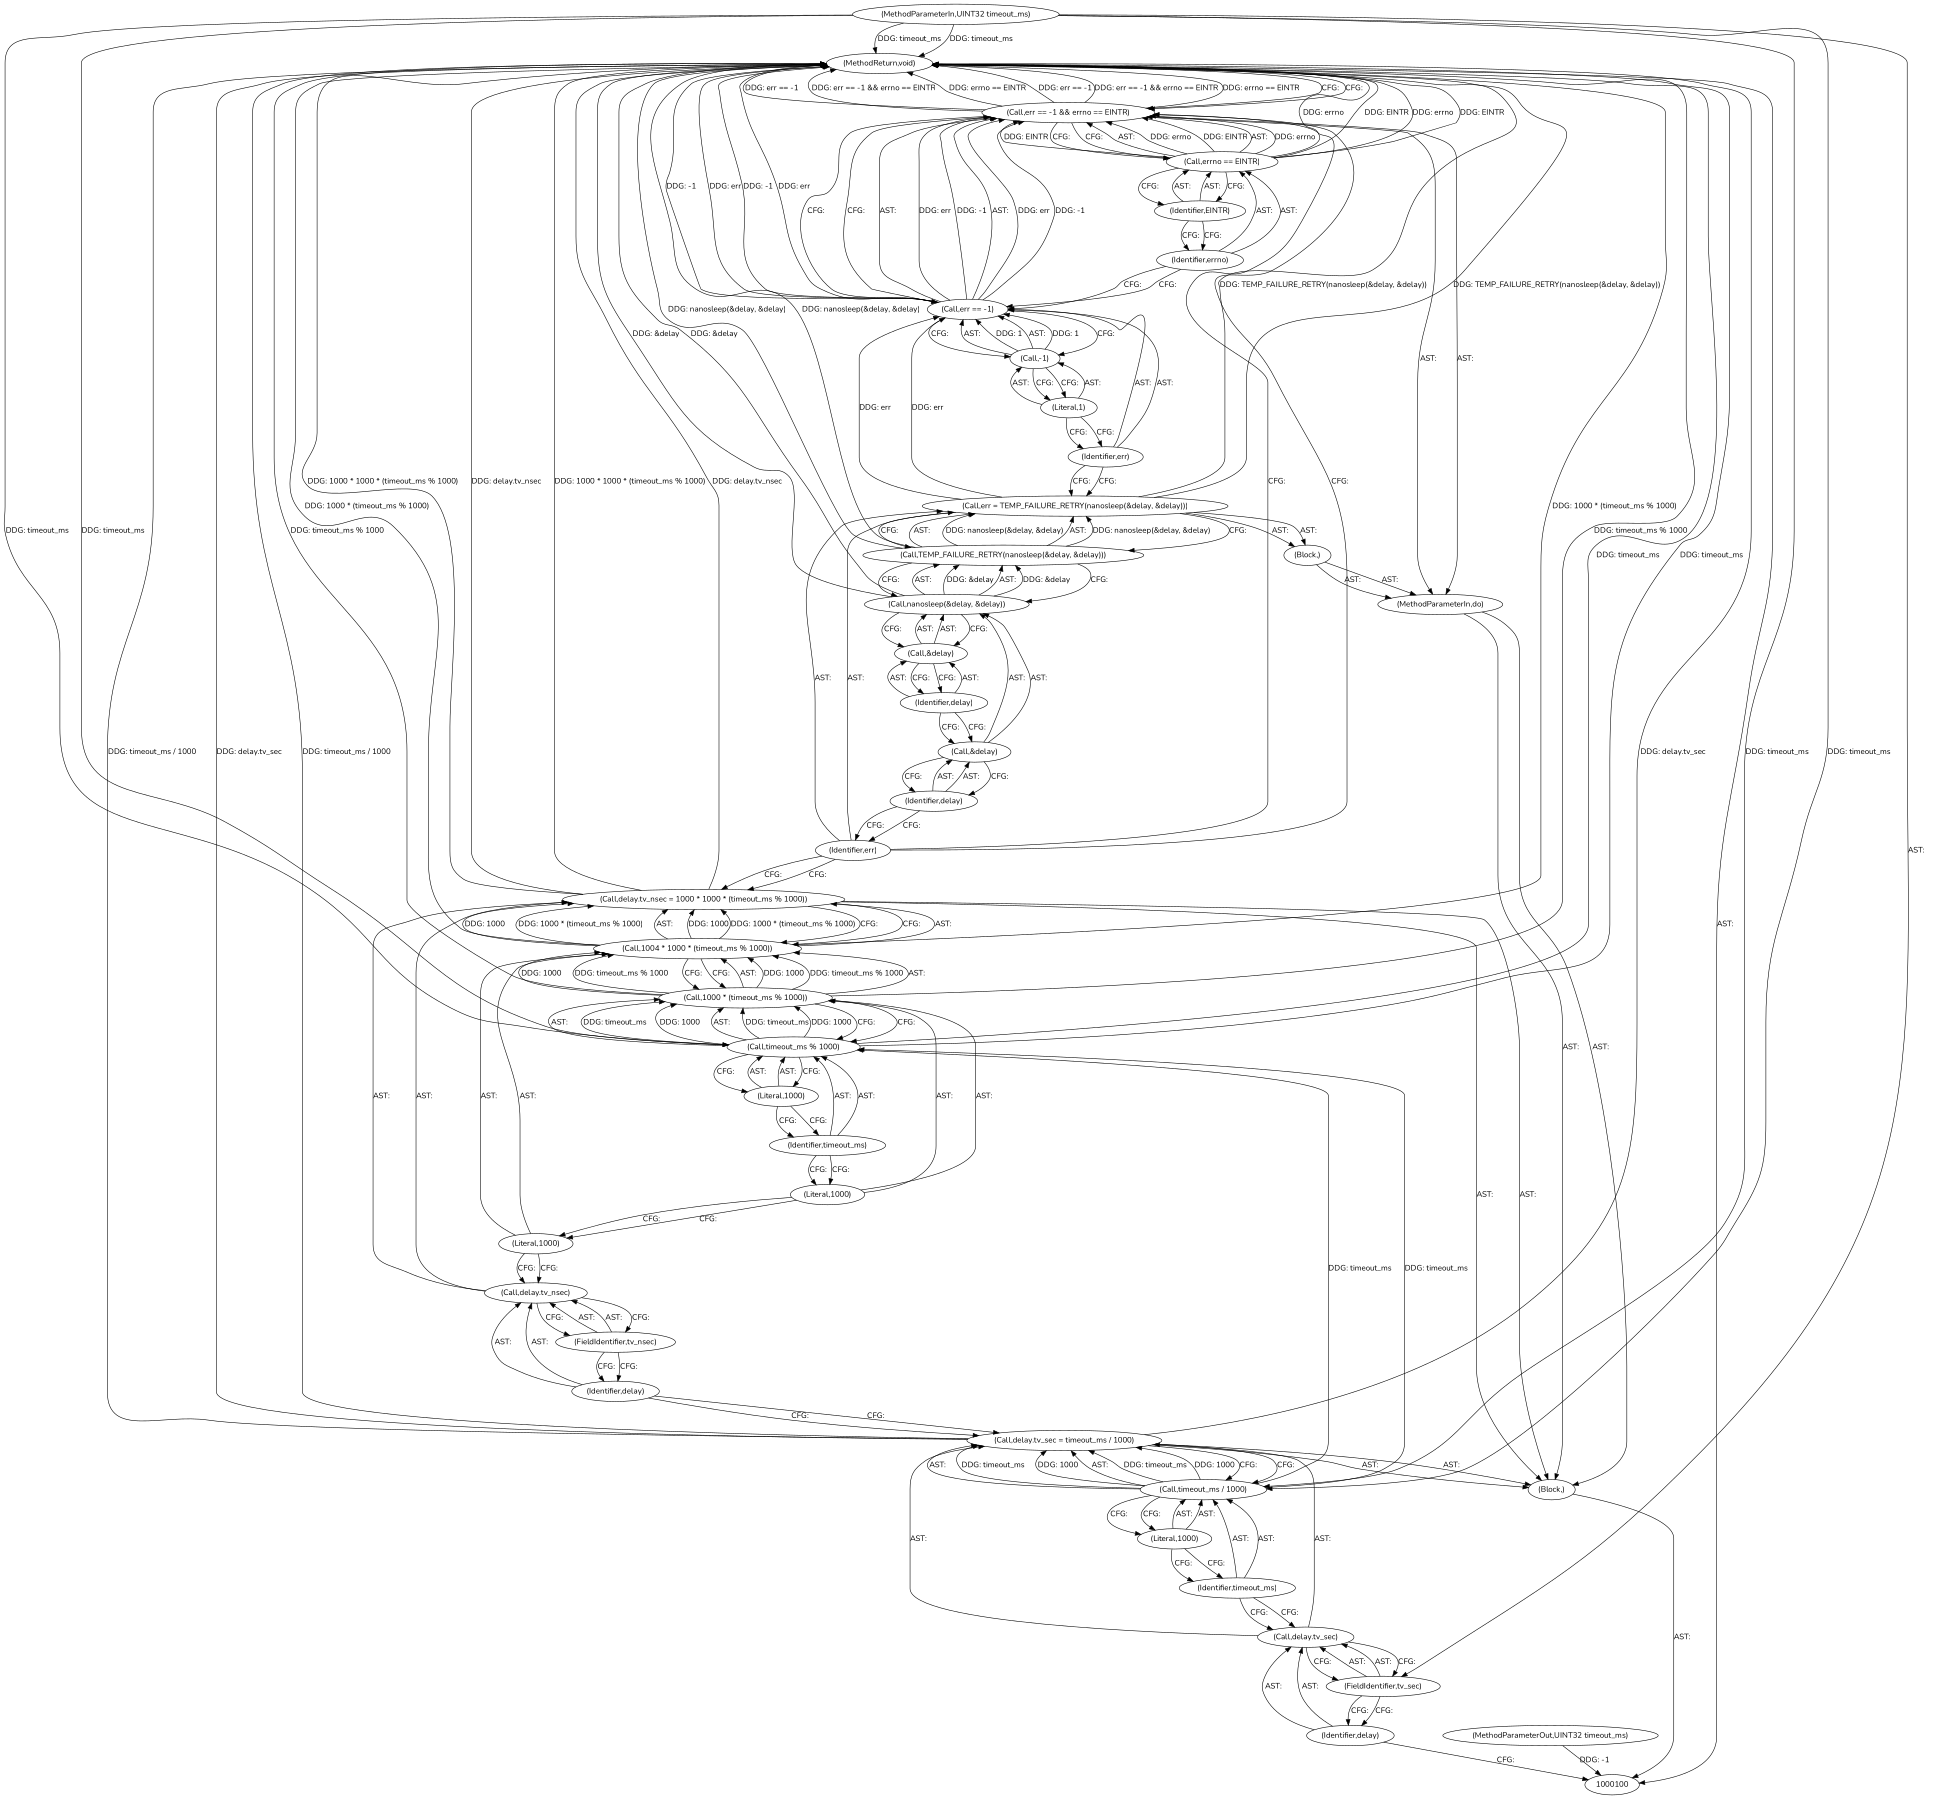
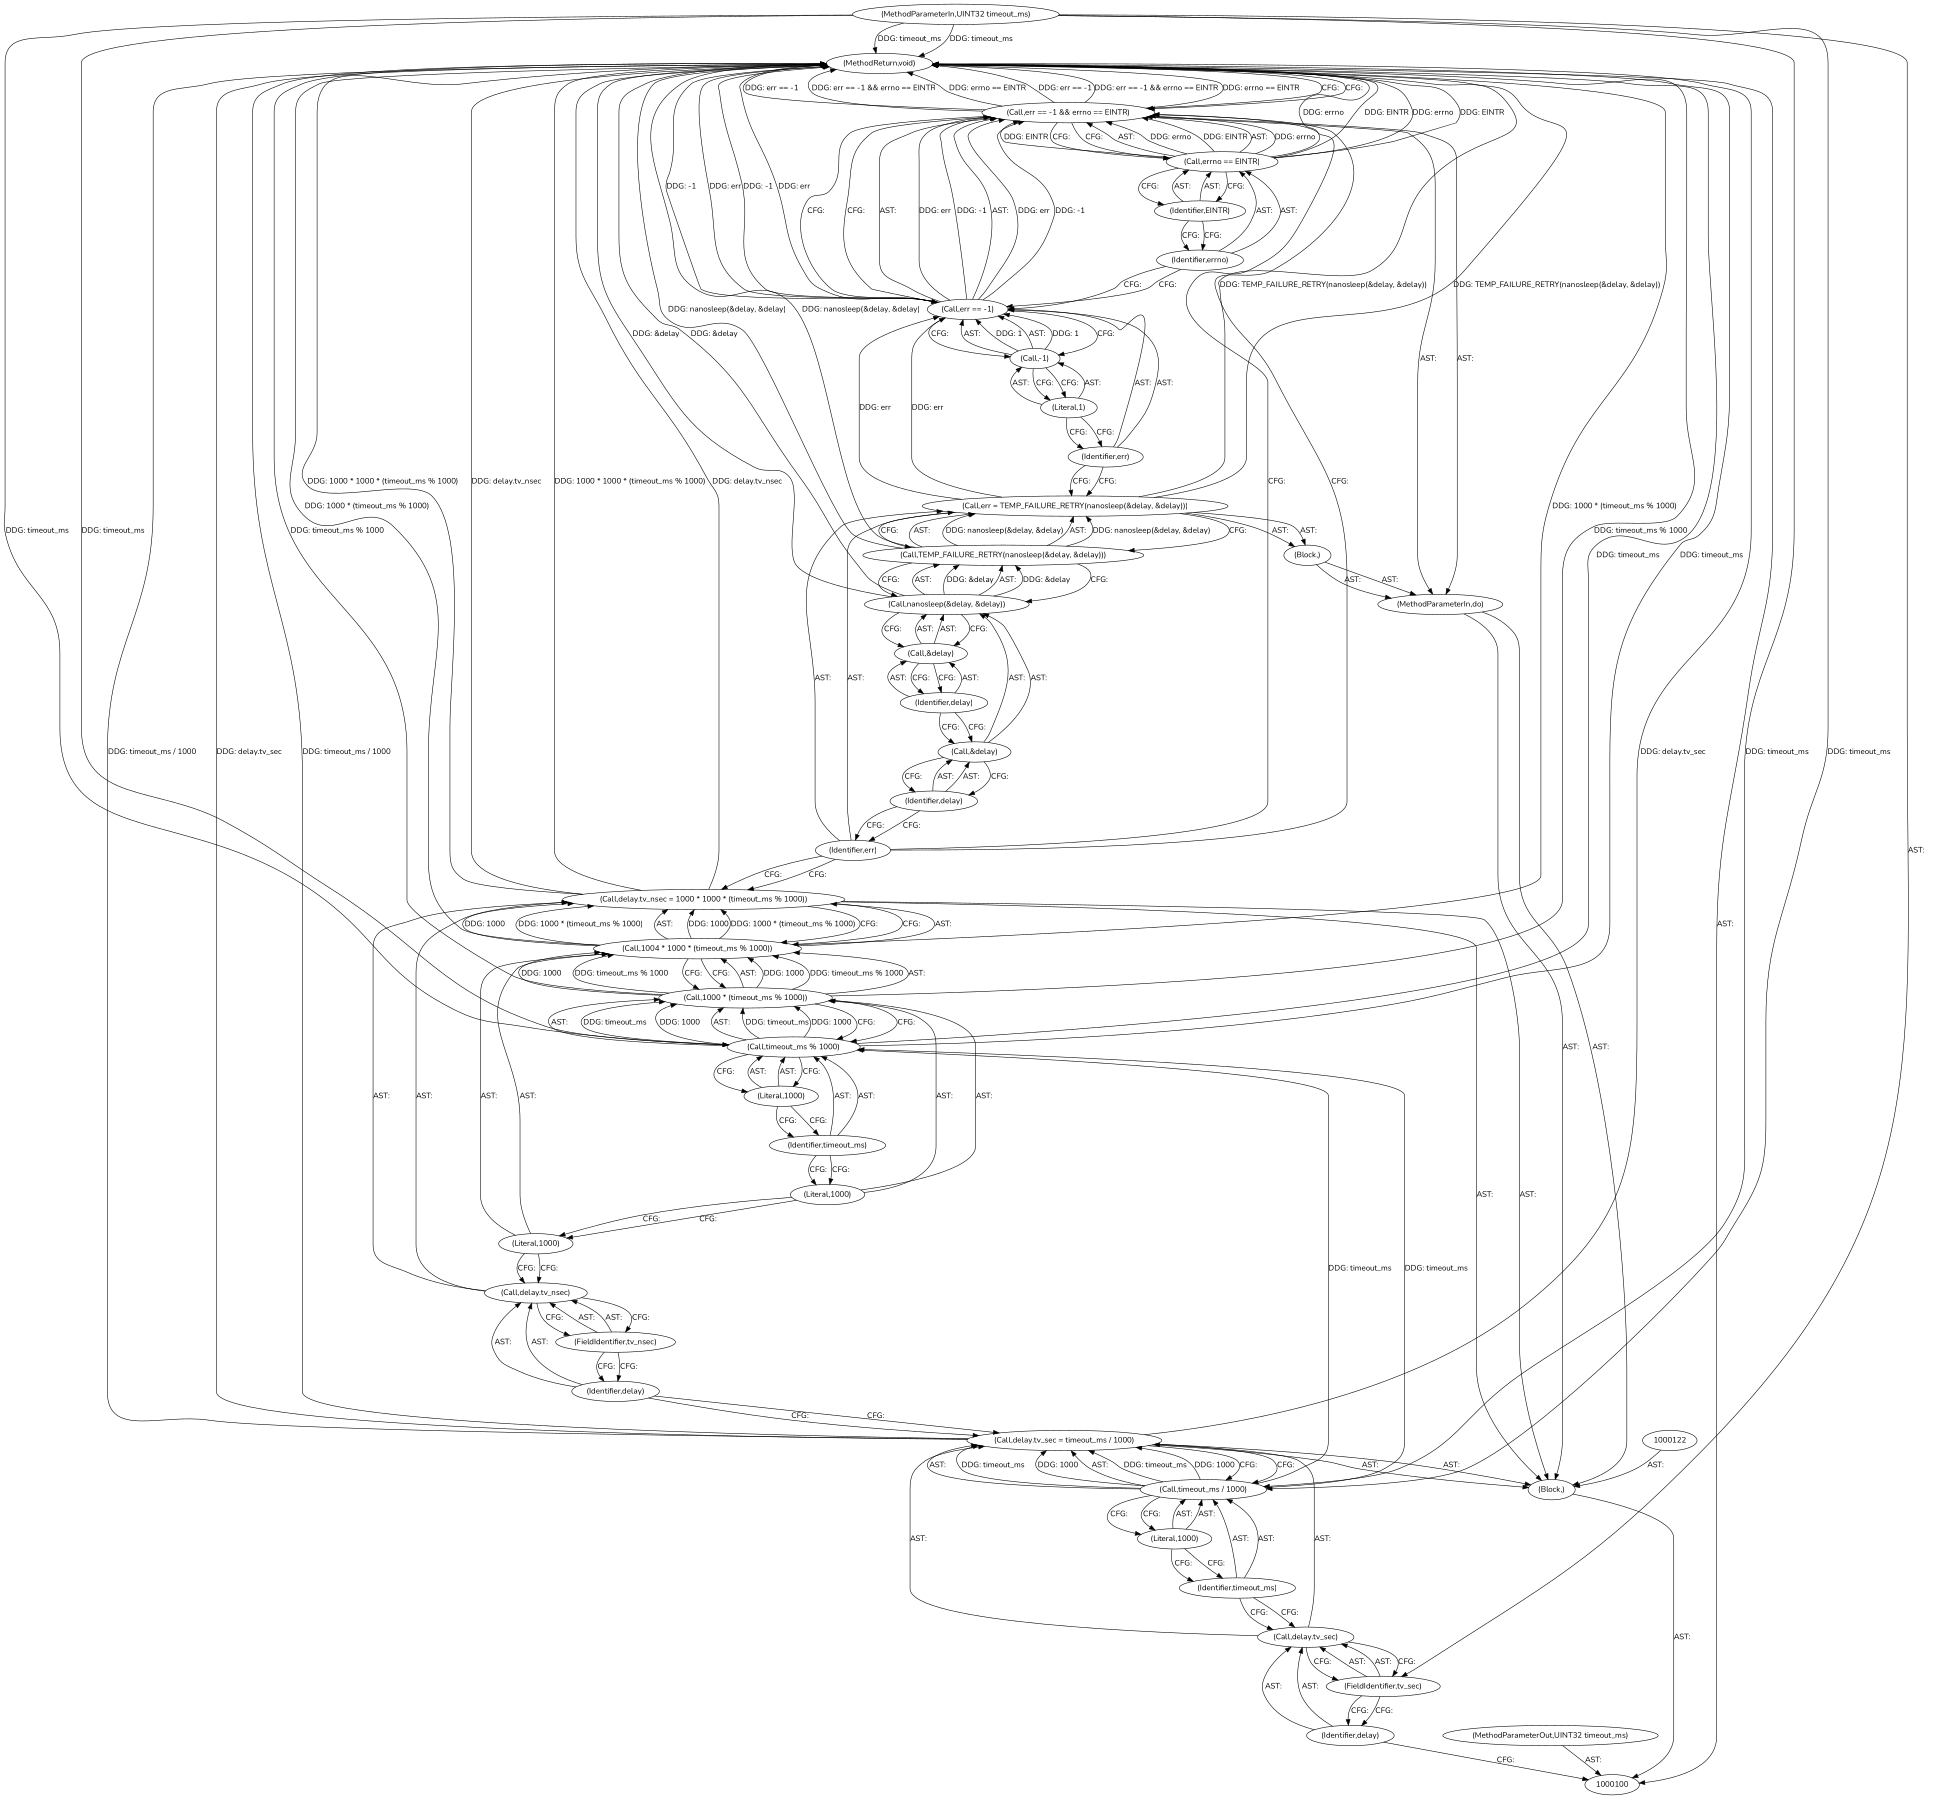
none -> (1670, 1440)
(1595, 1760) -> (1595, 1760)
